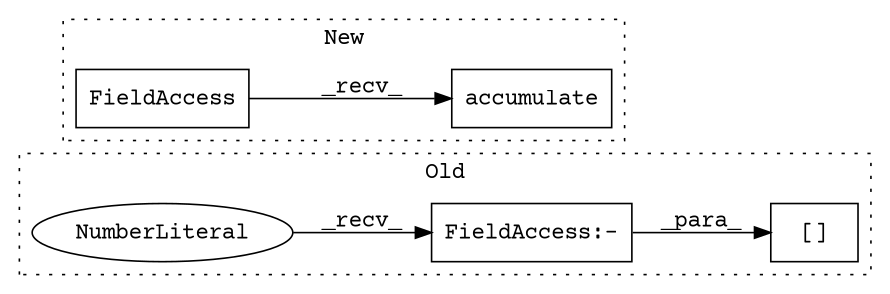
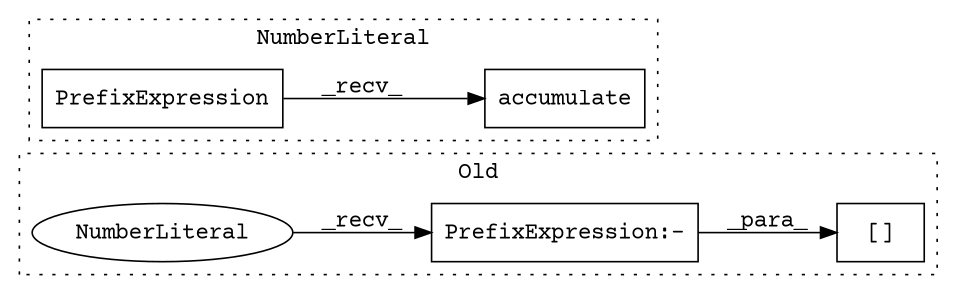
(344, 38) -> (343, 38)
(162, 99) -> (162, 99)
(532, 233) -> (565, 233)
